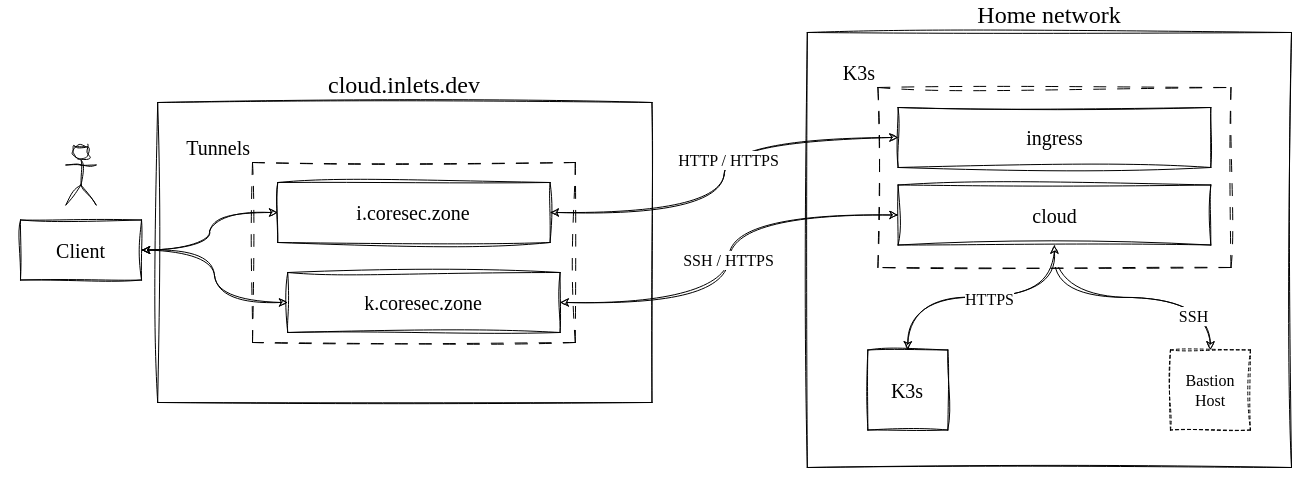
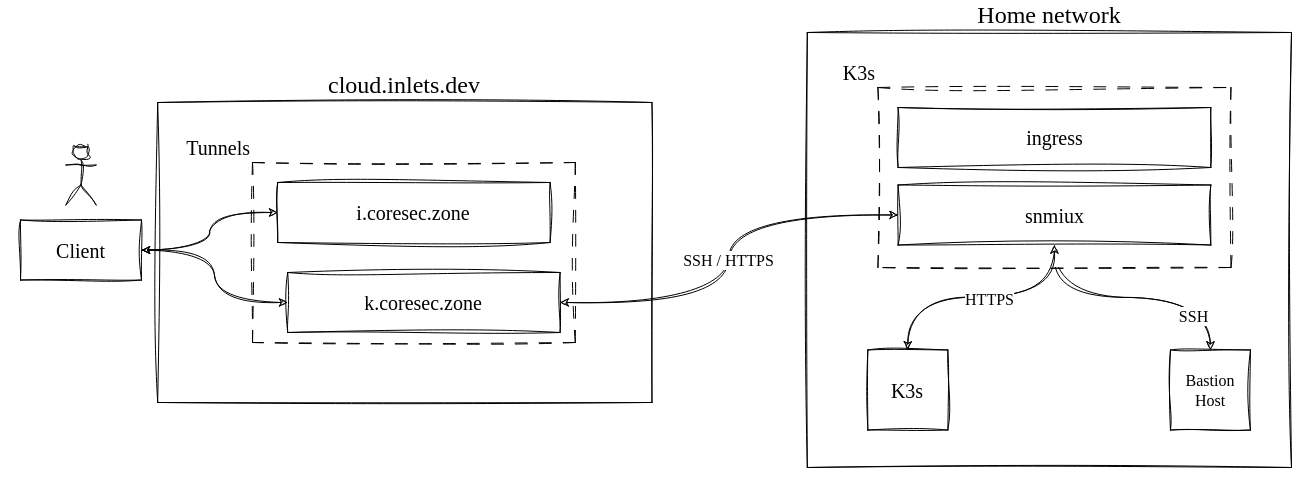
(724, 175) -> none
(1055, 216) -> (1055, 216)
(1210, 390) -> (1210, 390)
